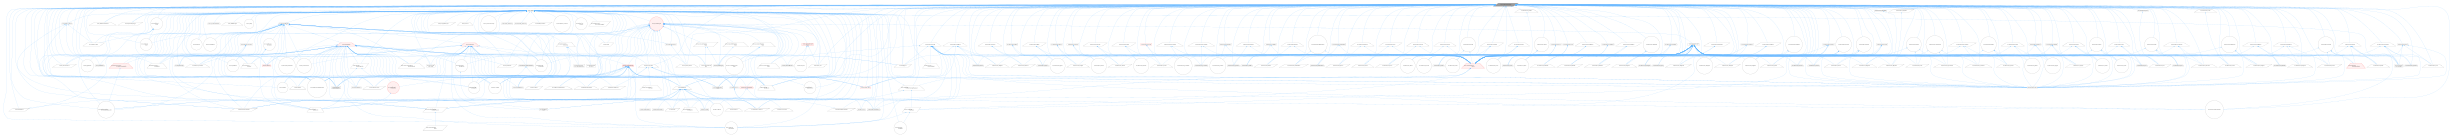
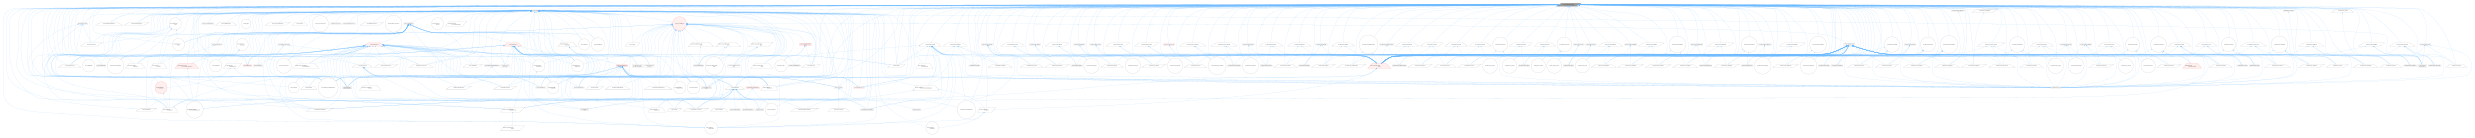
none -> (1285, 66)
